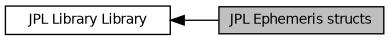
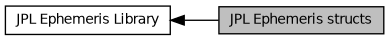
(88, 20) -> (88, 20)
